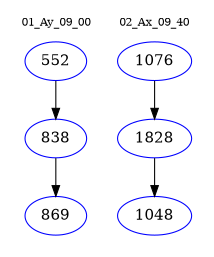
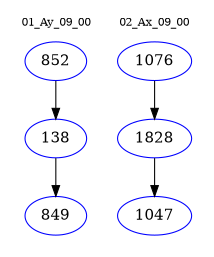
(155, 23) -> (155, 23)
(56, 61) -> (56, 61)
(56, 138) -> (56, 138)
(56, 216) -> (56, 216)
(155, 216) -> (155, 216)
